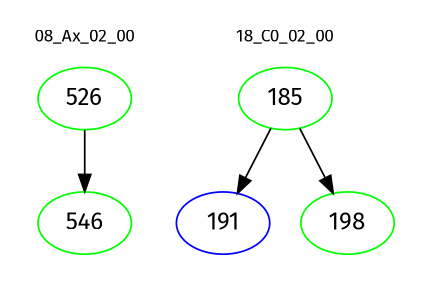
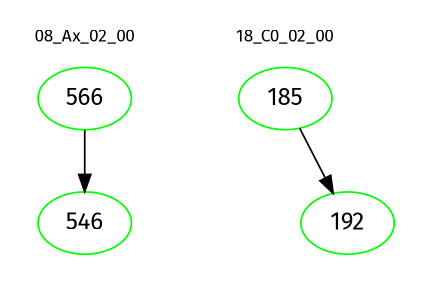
(85, 99) -> (85, 99)
(223, 223) -> none
(348, 223) -> (348, 223)
